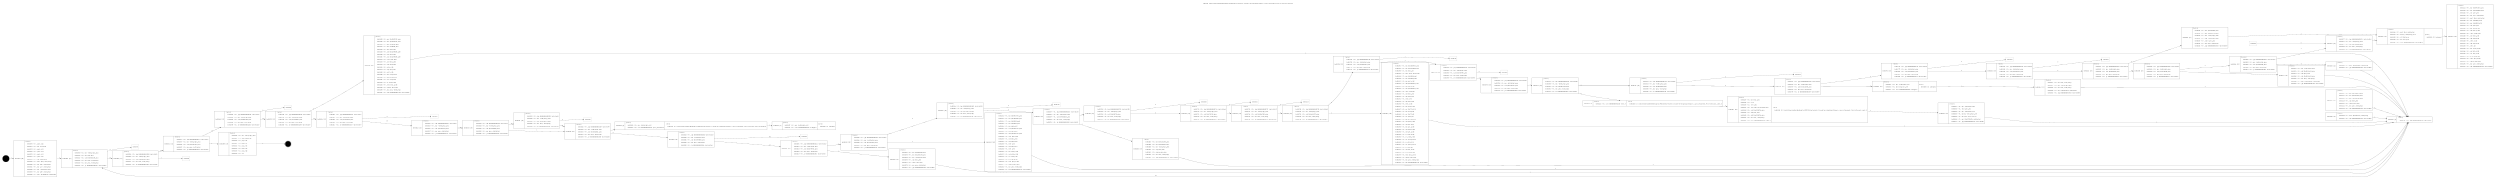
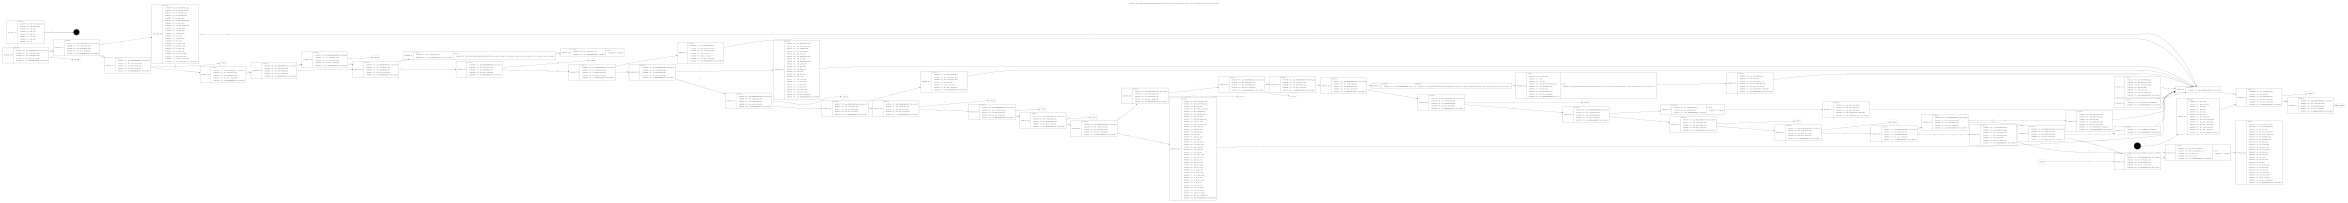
(186, 144) -> none
